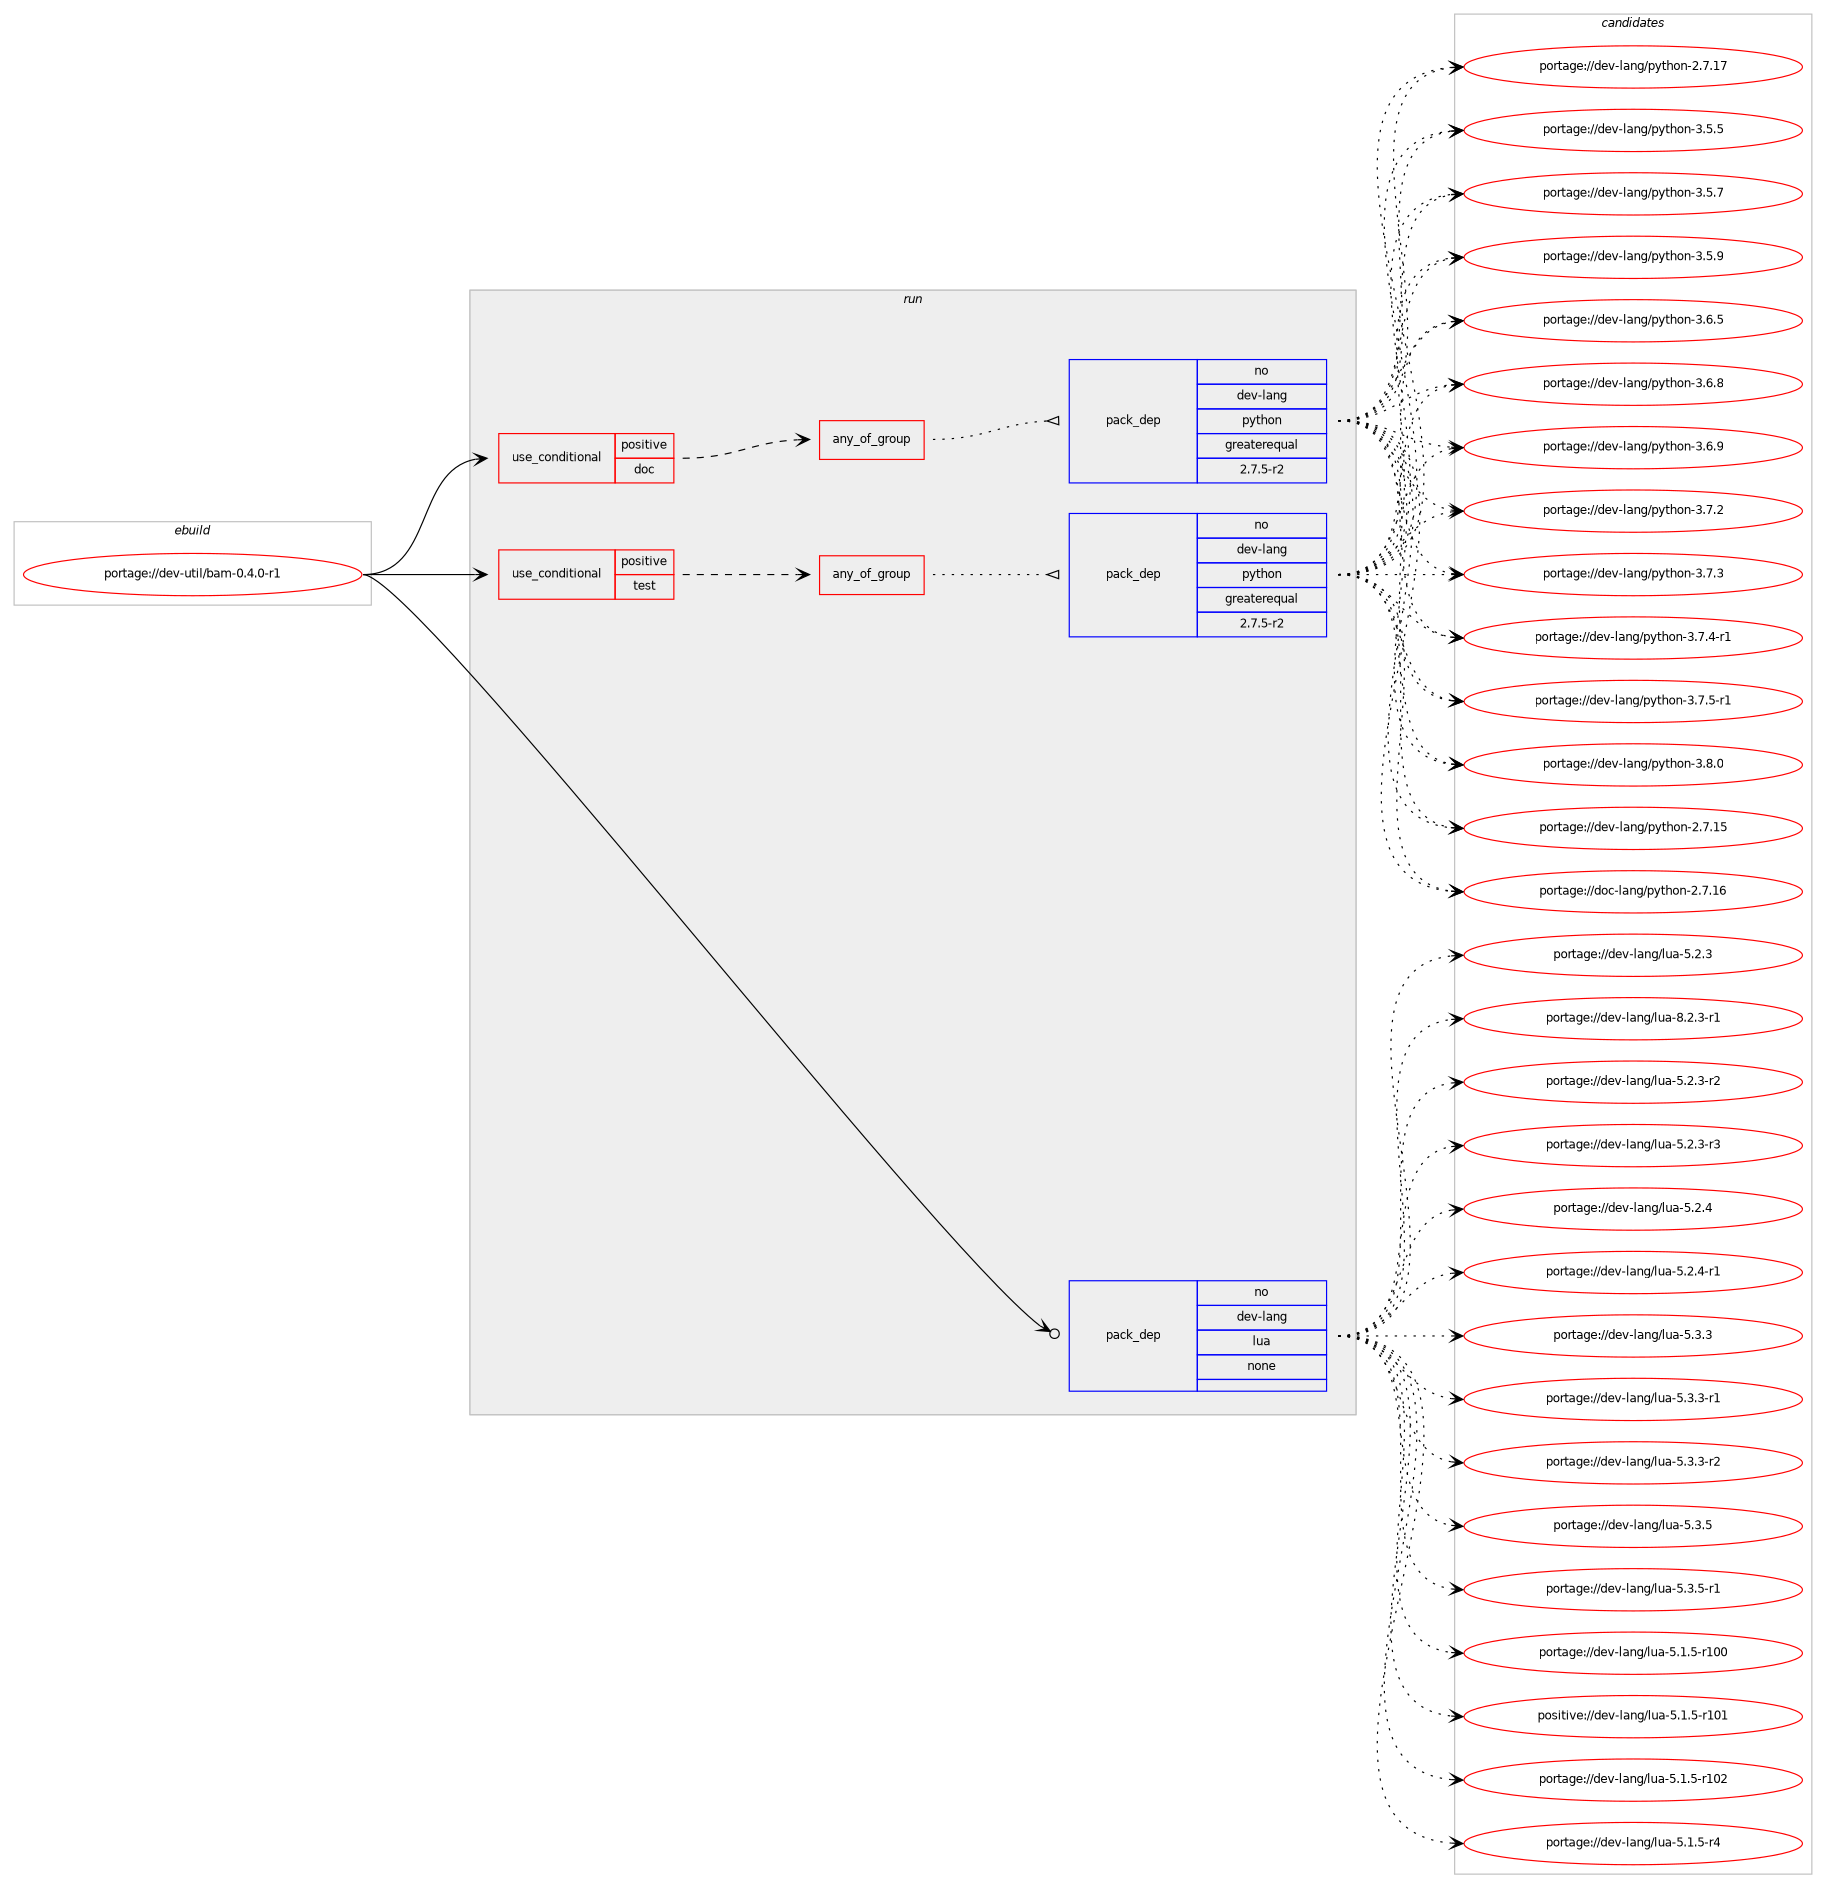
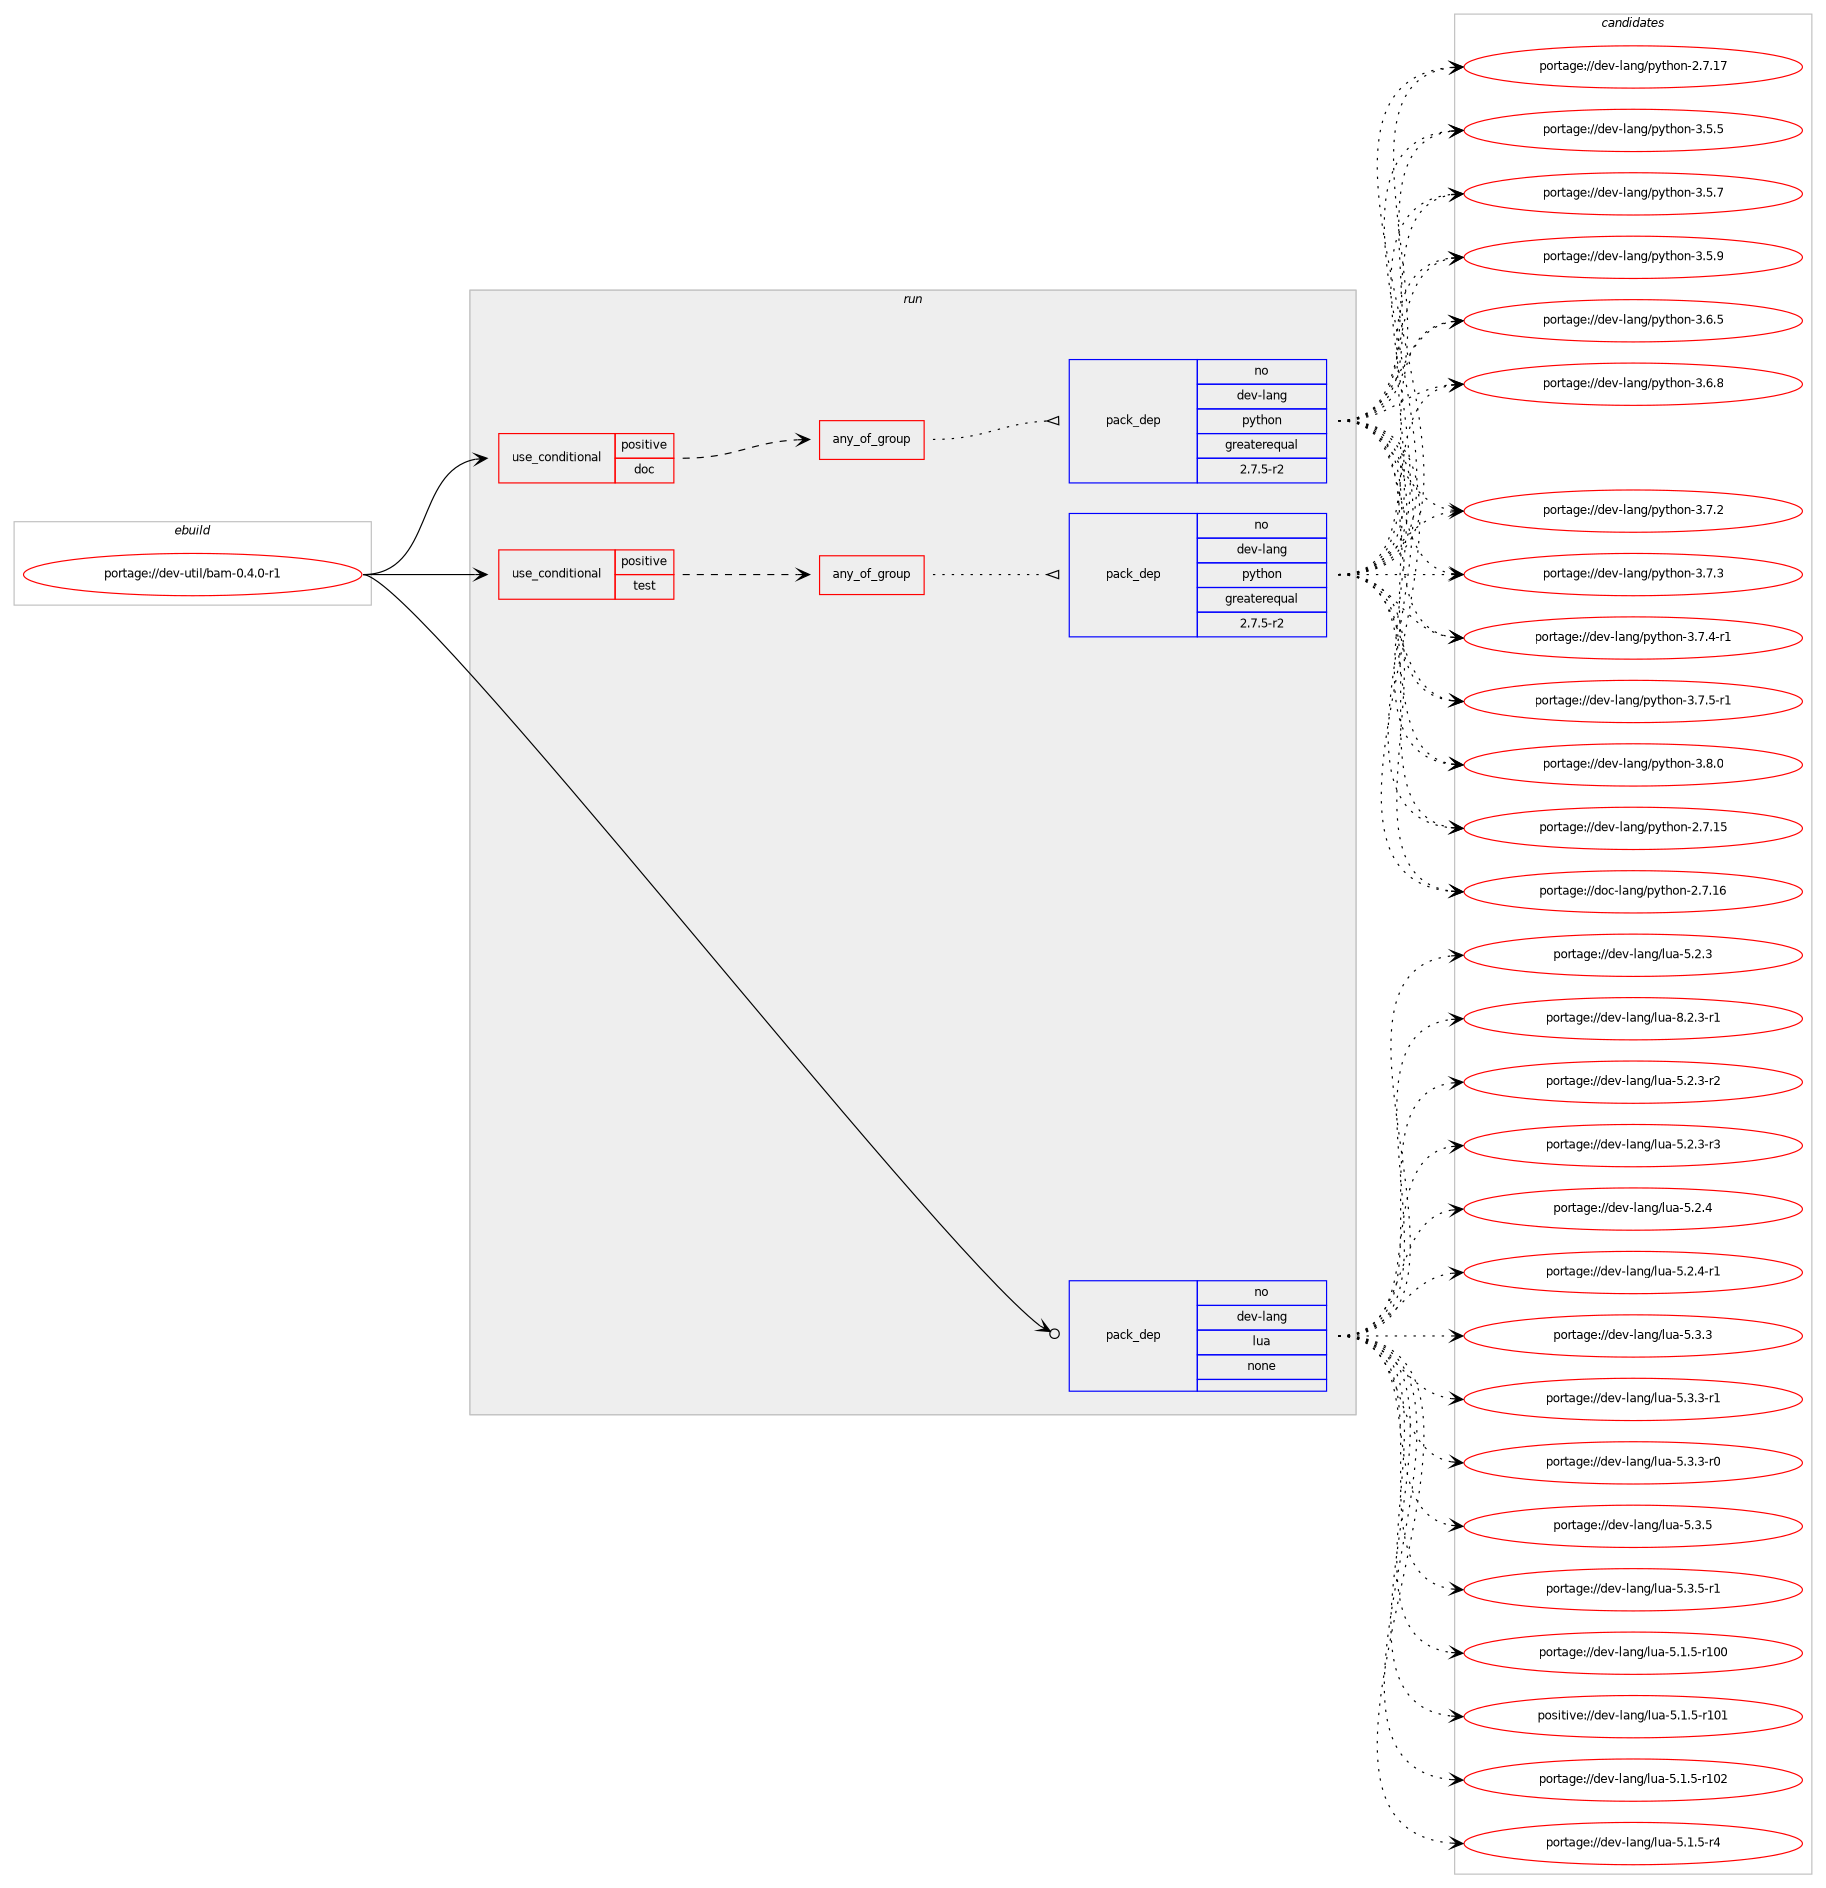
(1633, 448) -> none
(1633, 1463) -> (1633, 1463)
